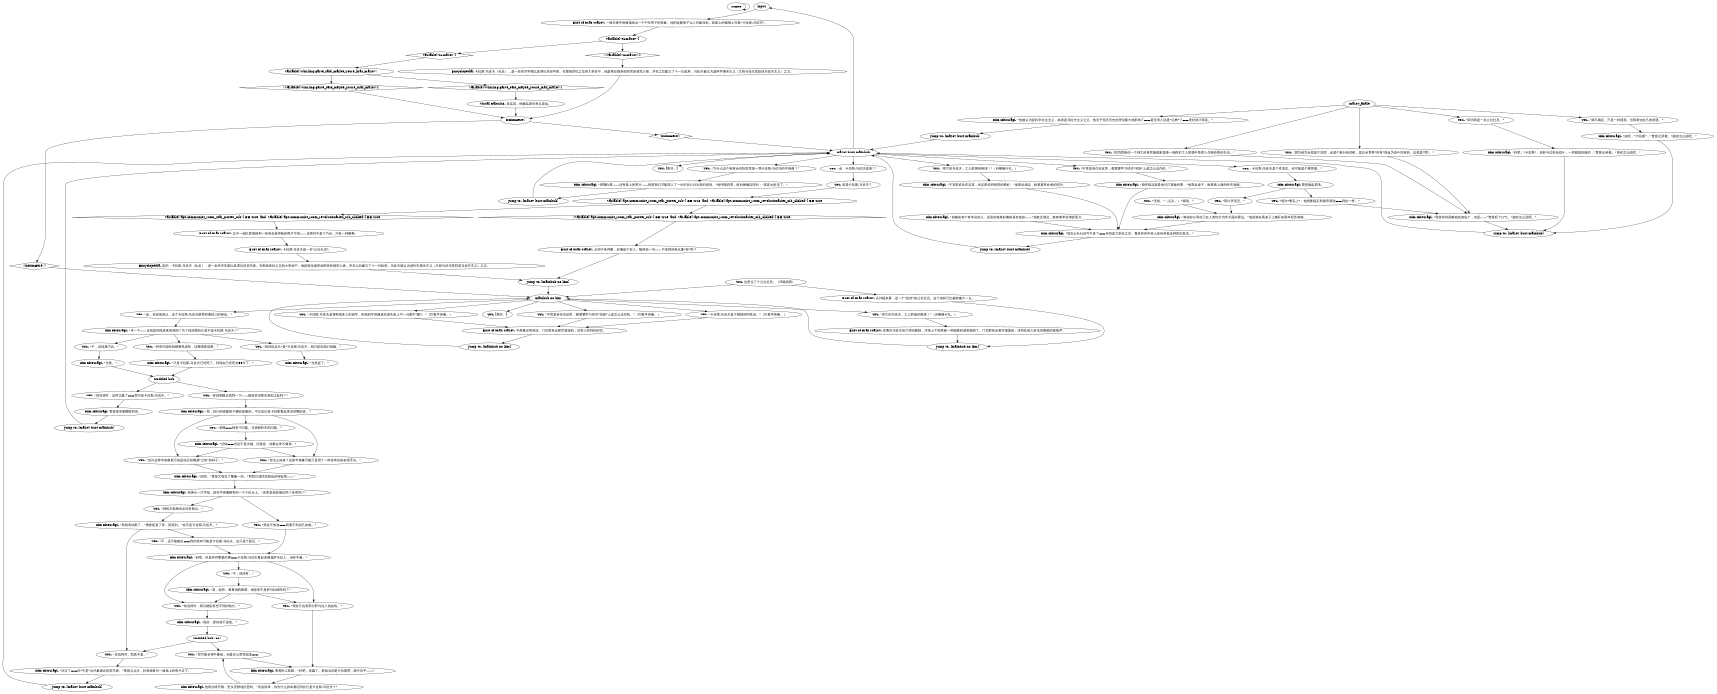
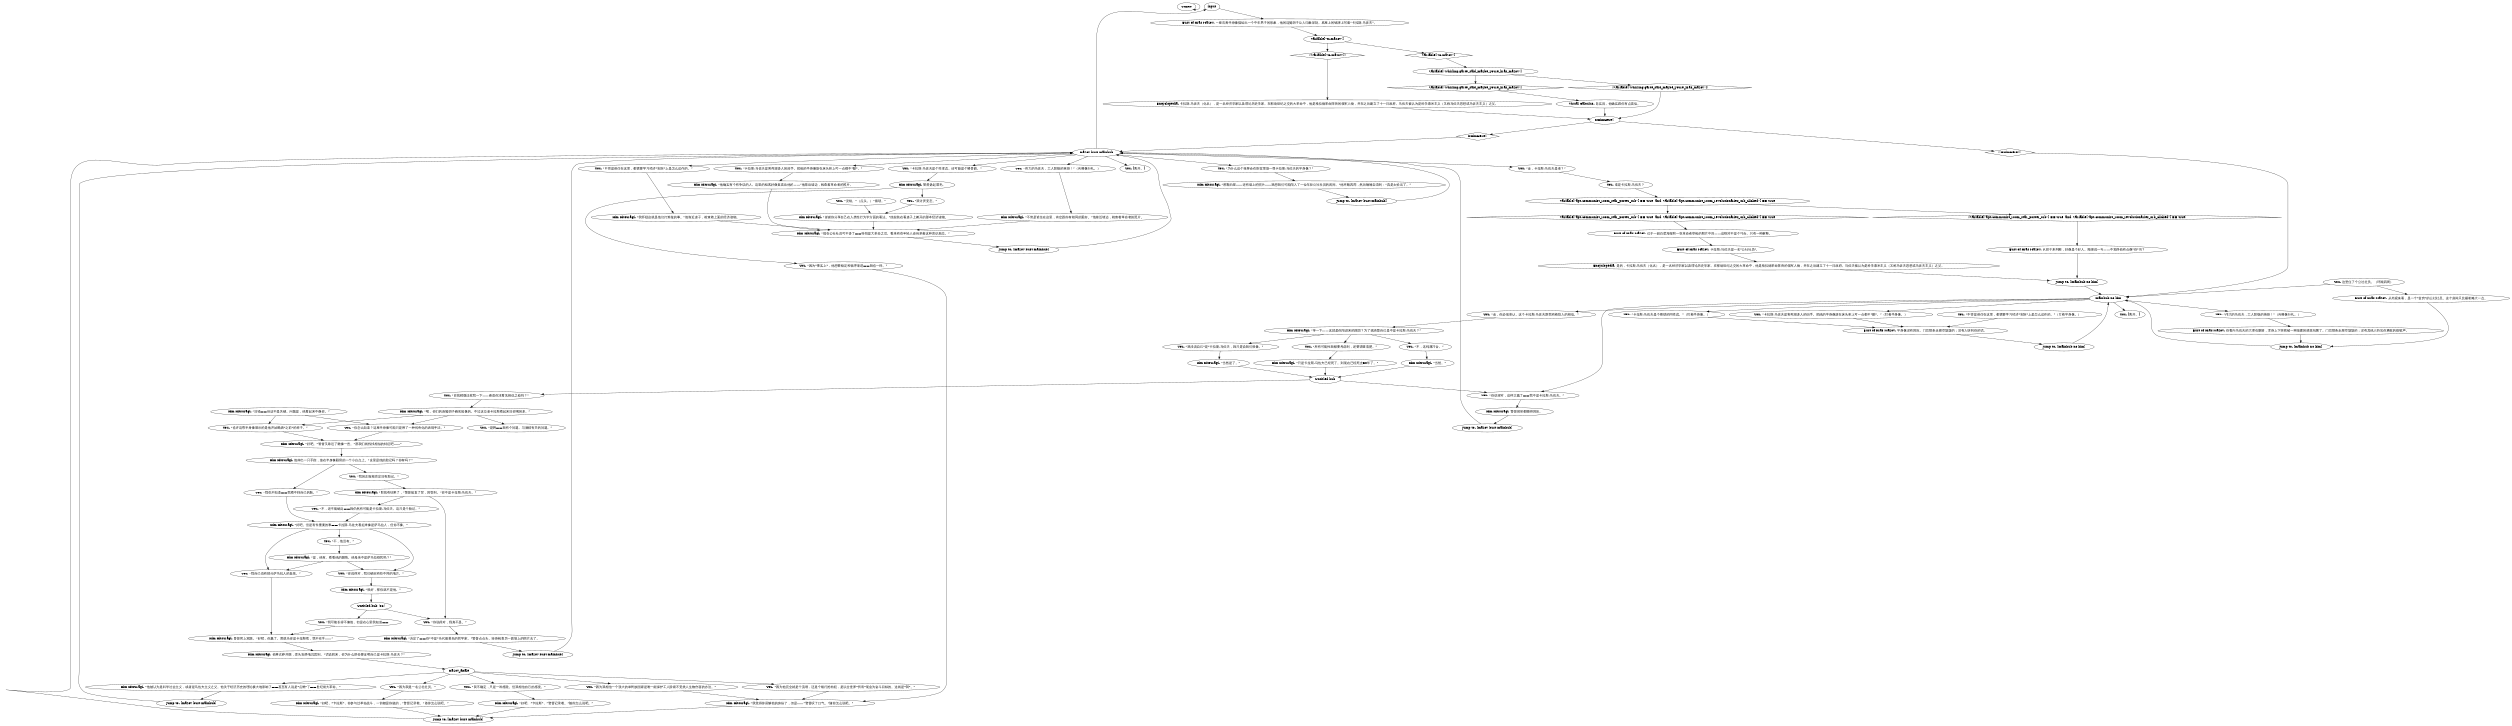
none -> (799, 169)
(572, 306) -> (1787, 303)
none -> (1274, 372)
(246, 435) -> none
(228, 675) -> (400, 664)
